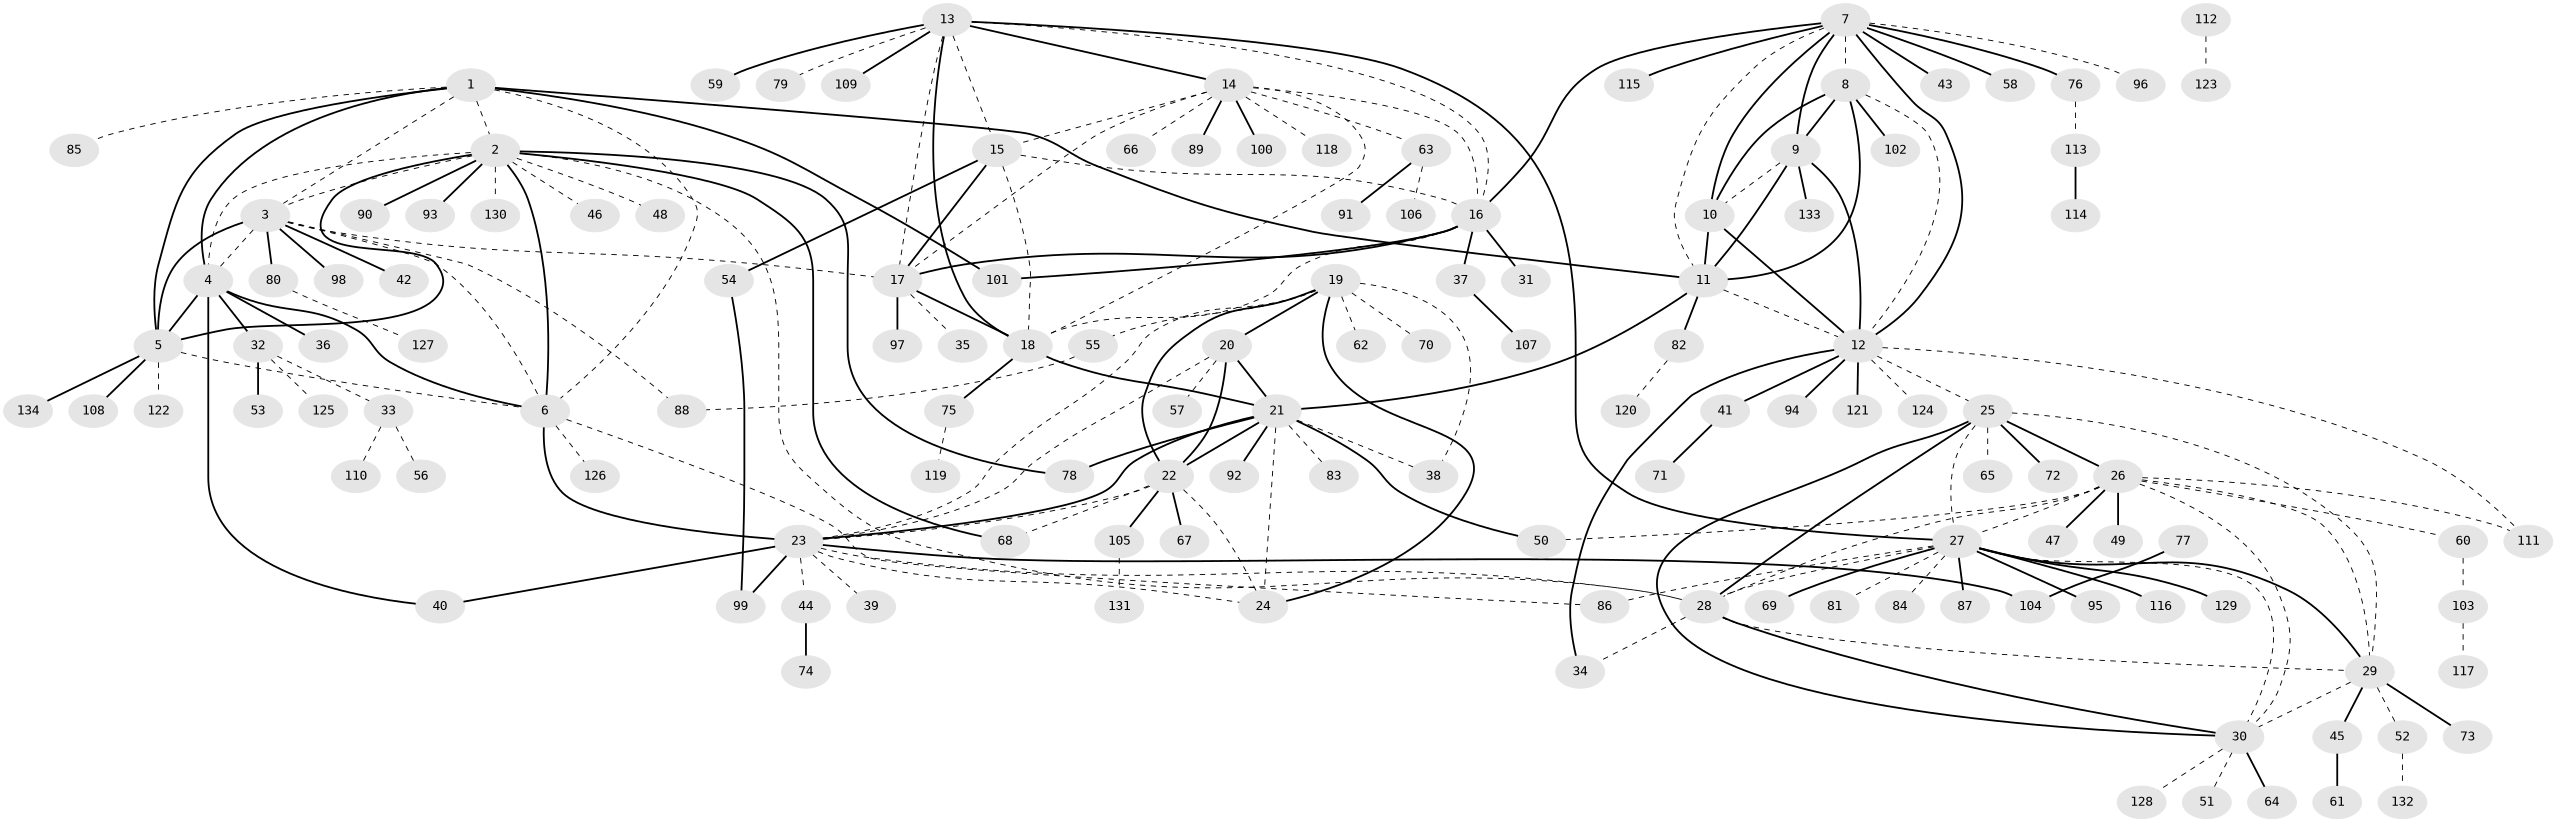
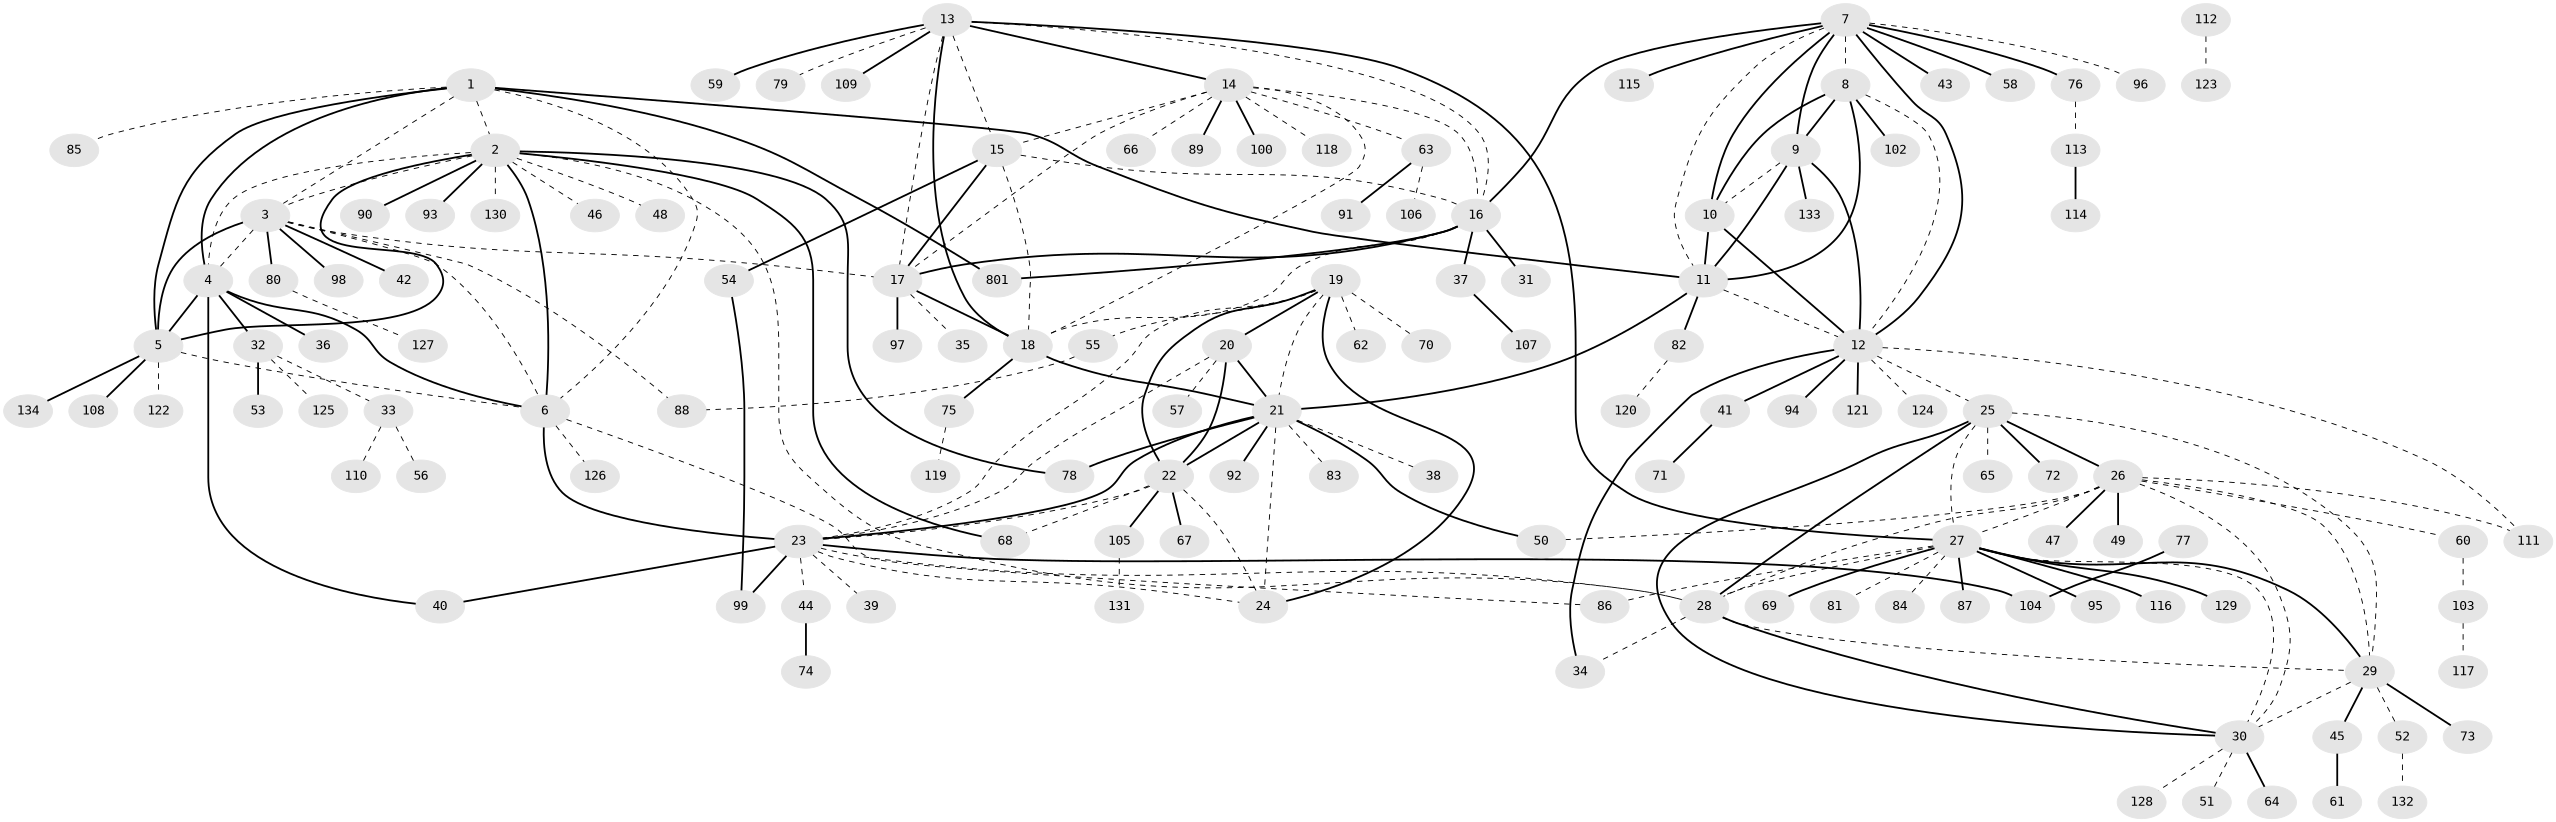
(997, 281) -> (997, 281)
(1465, 341) -> (1293, 341)
